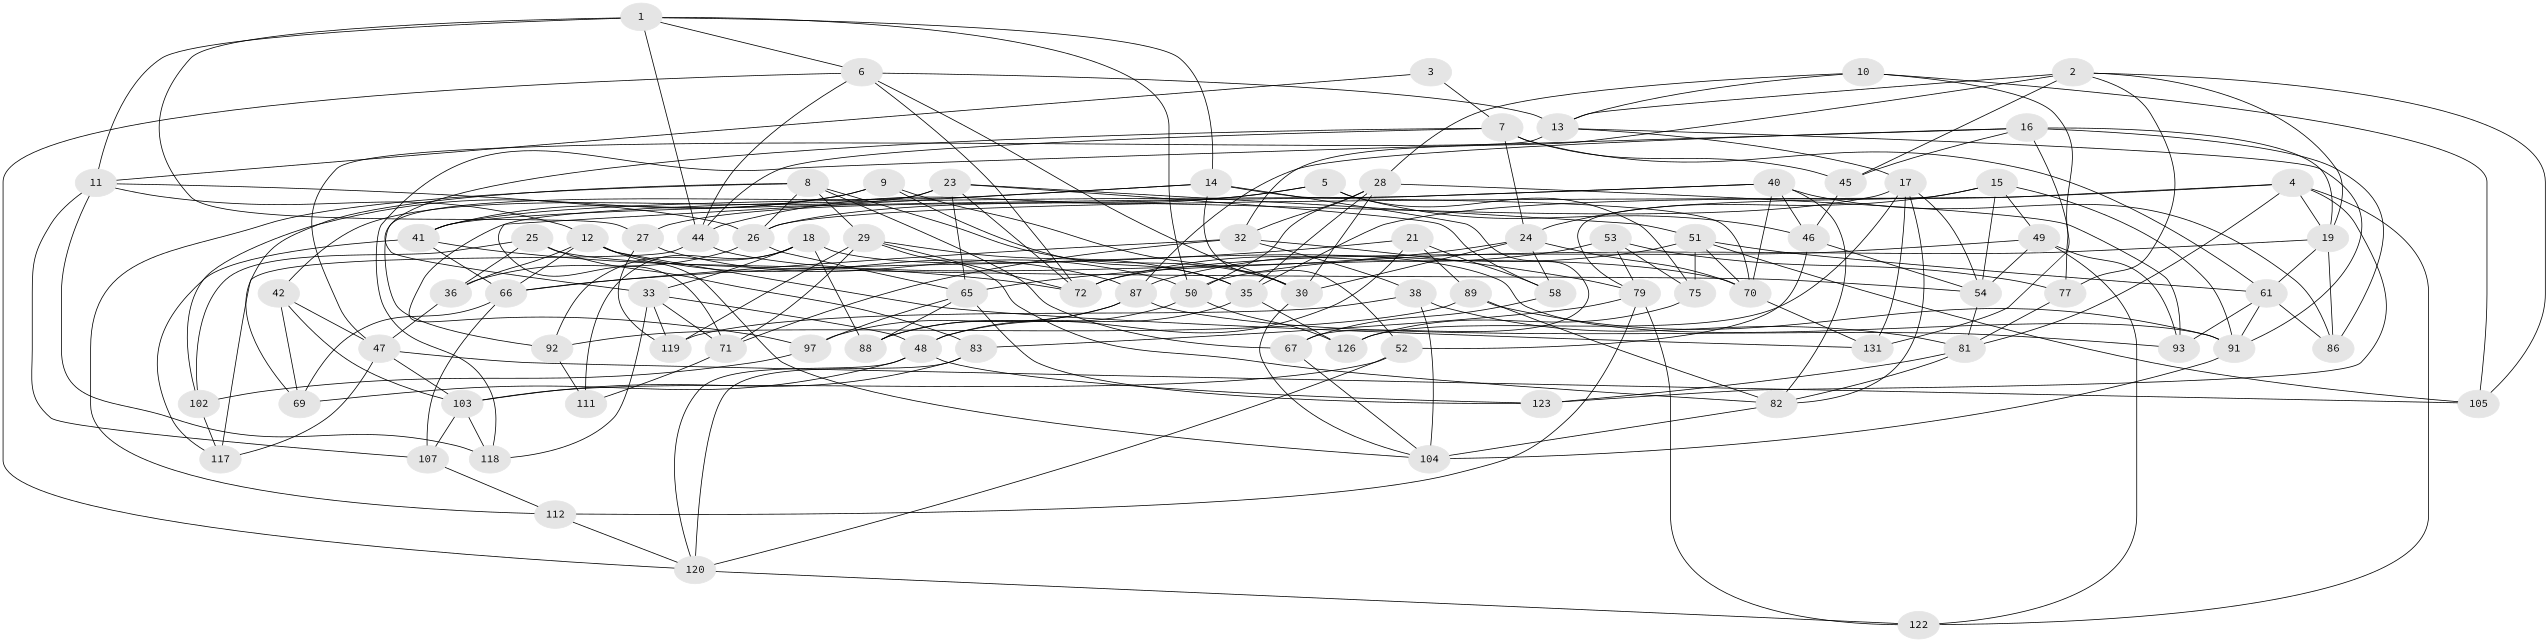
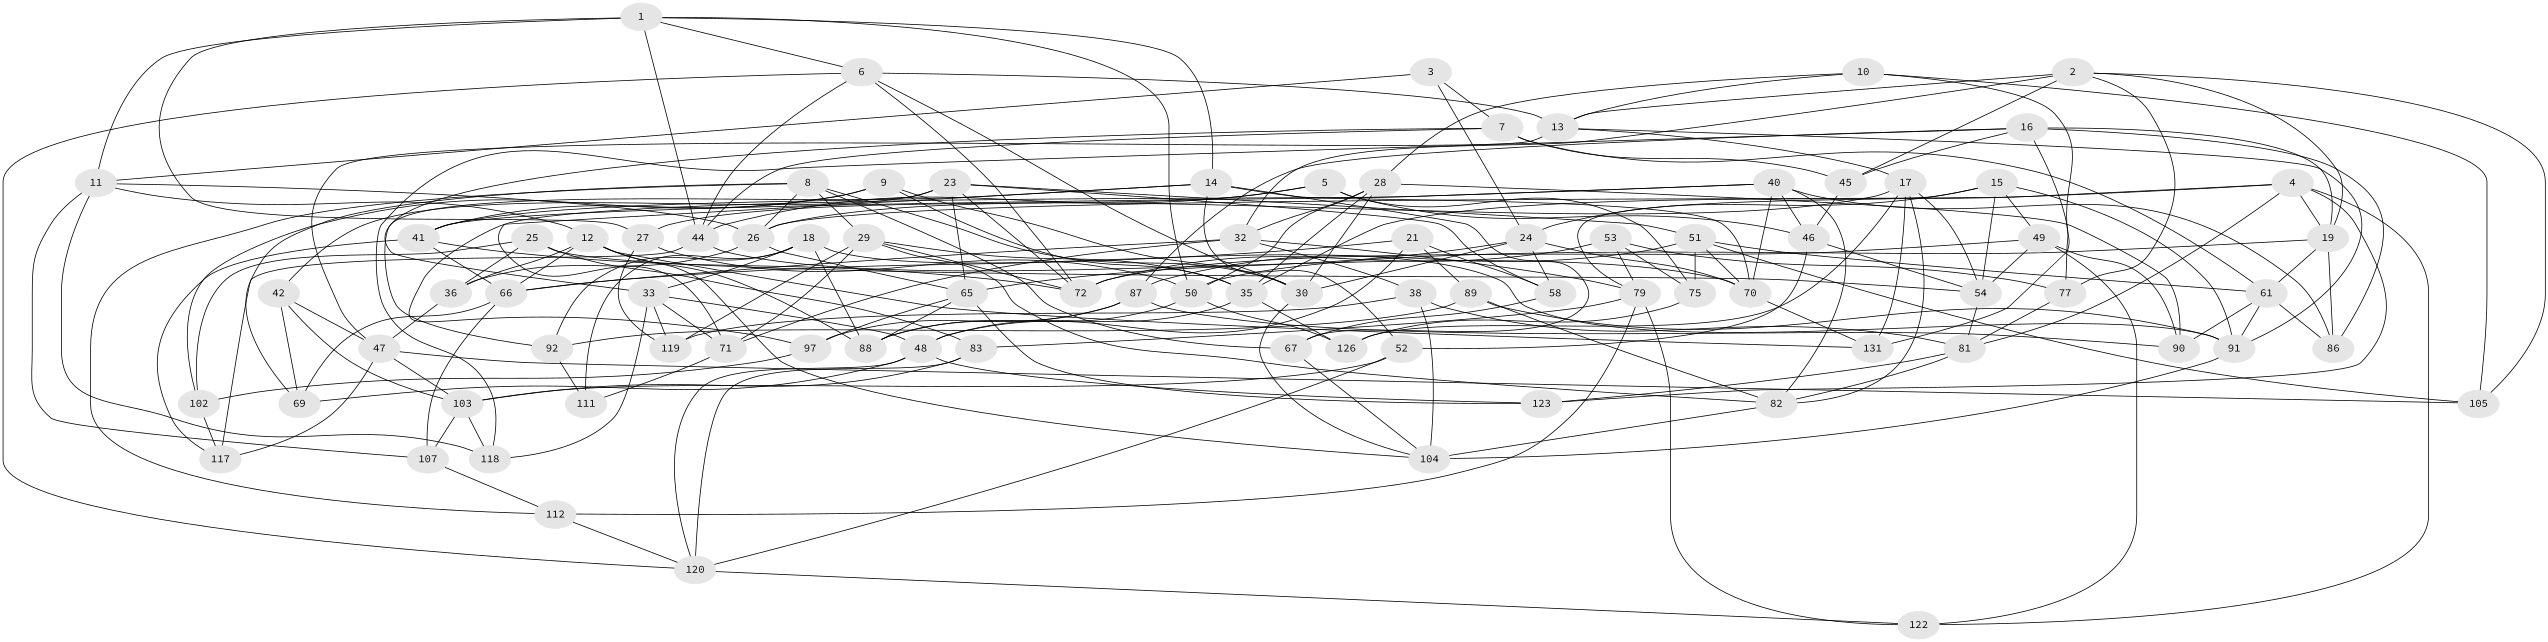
(1514, 183) -> (1479, 155)
(862, 266) -> (732, 280)
(2179, 349) -> (2179, 349)
